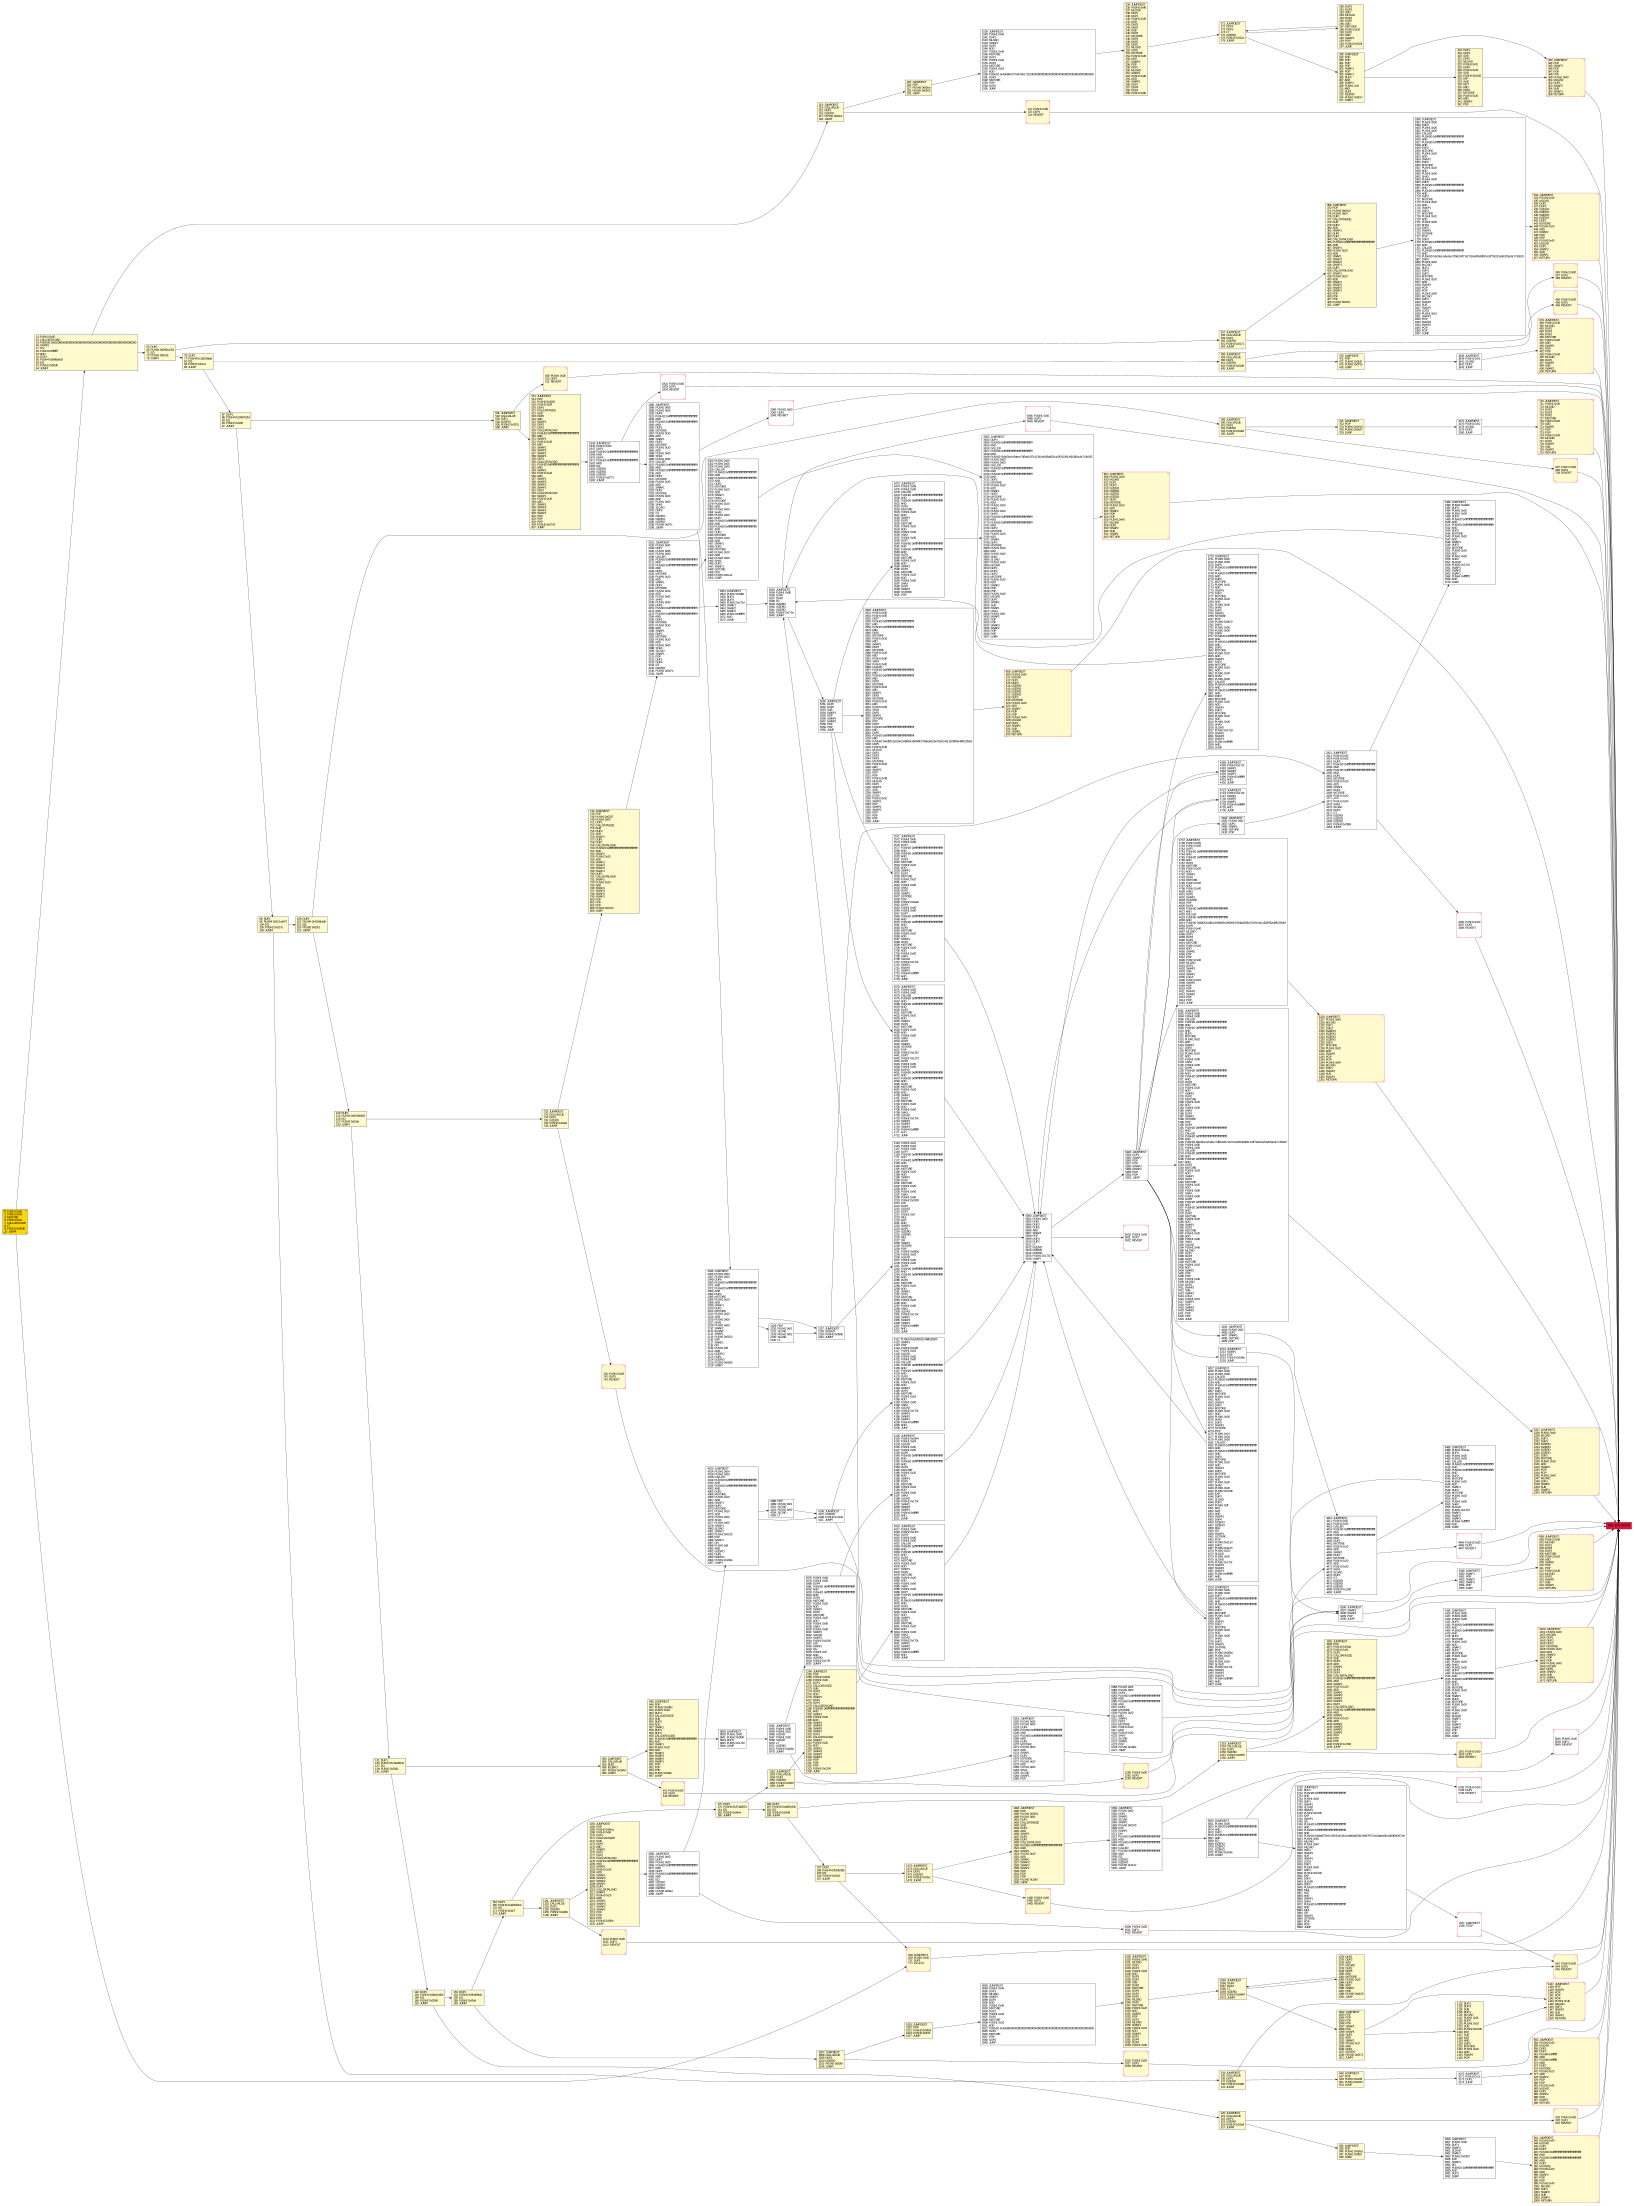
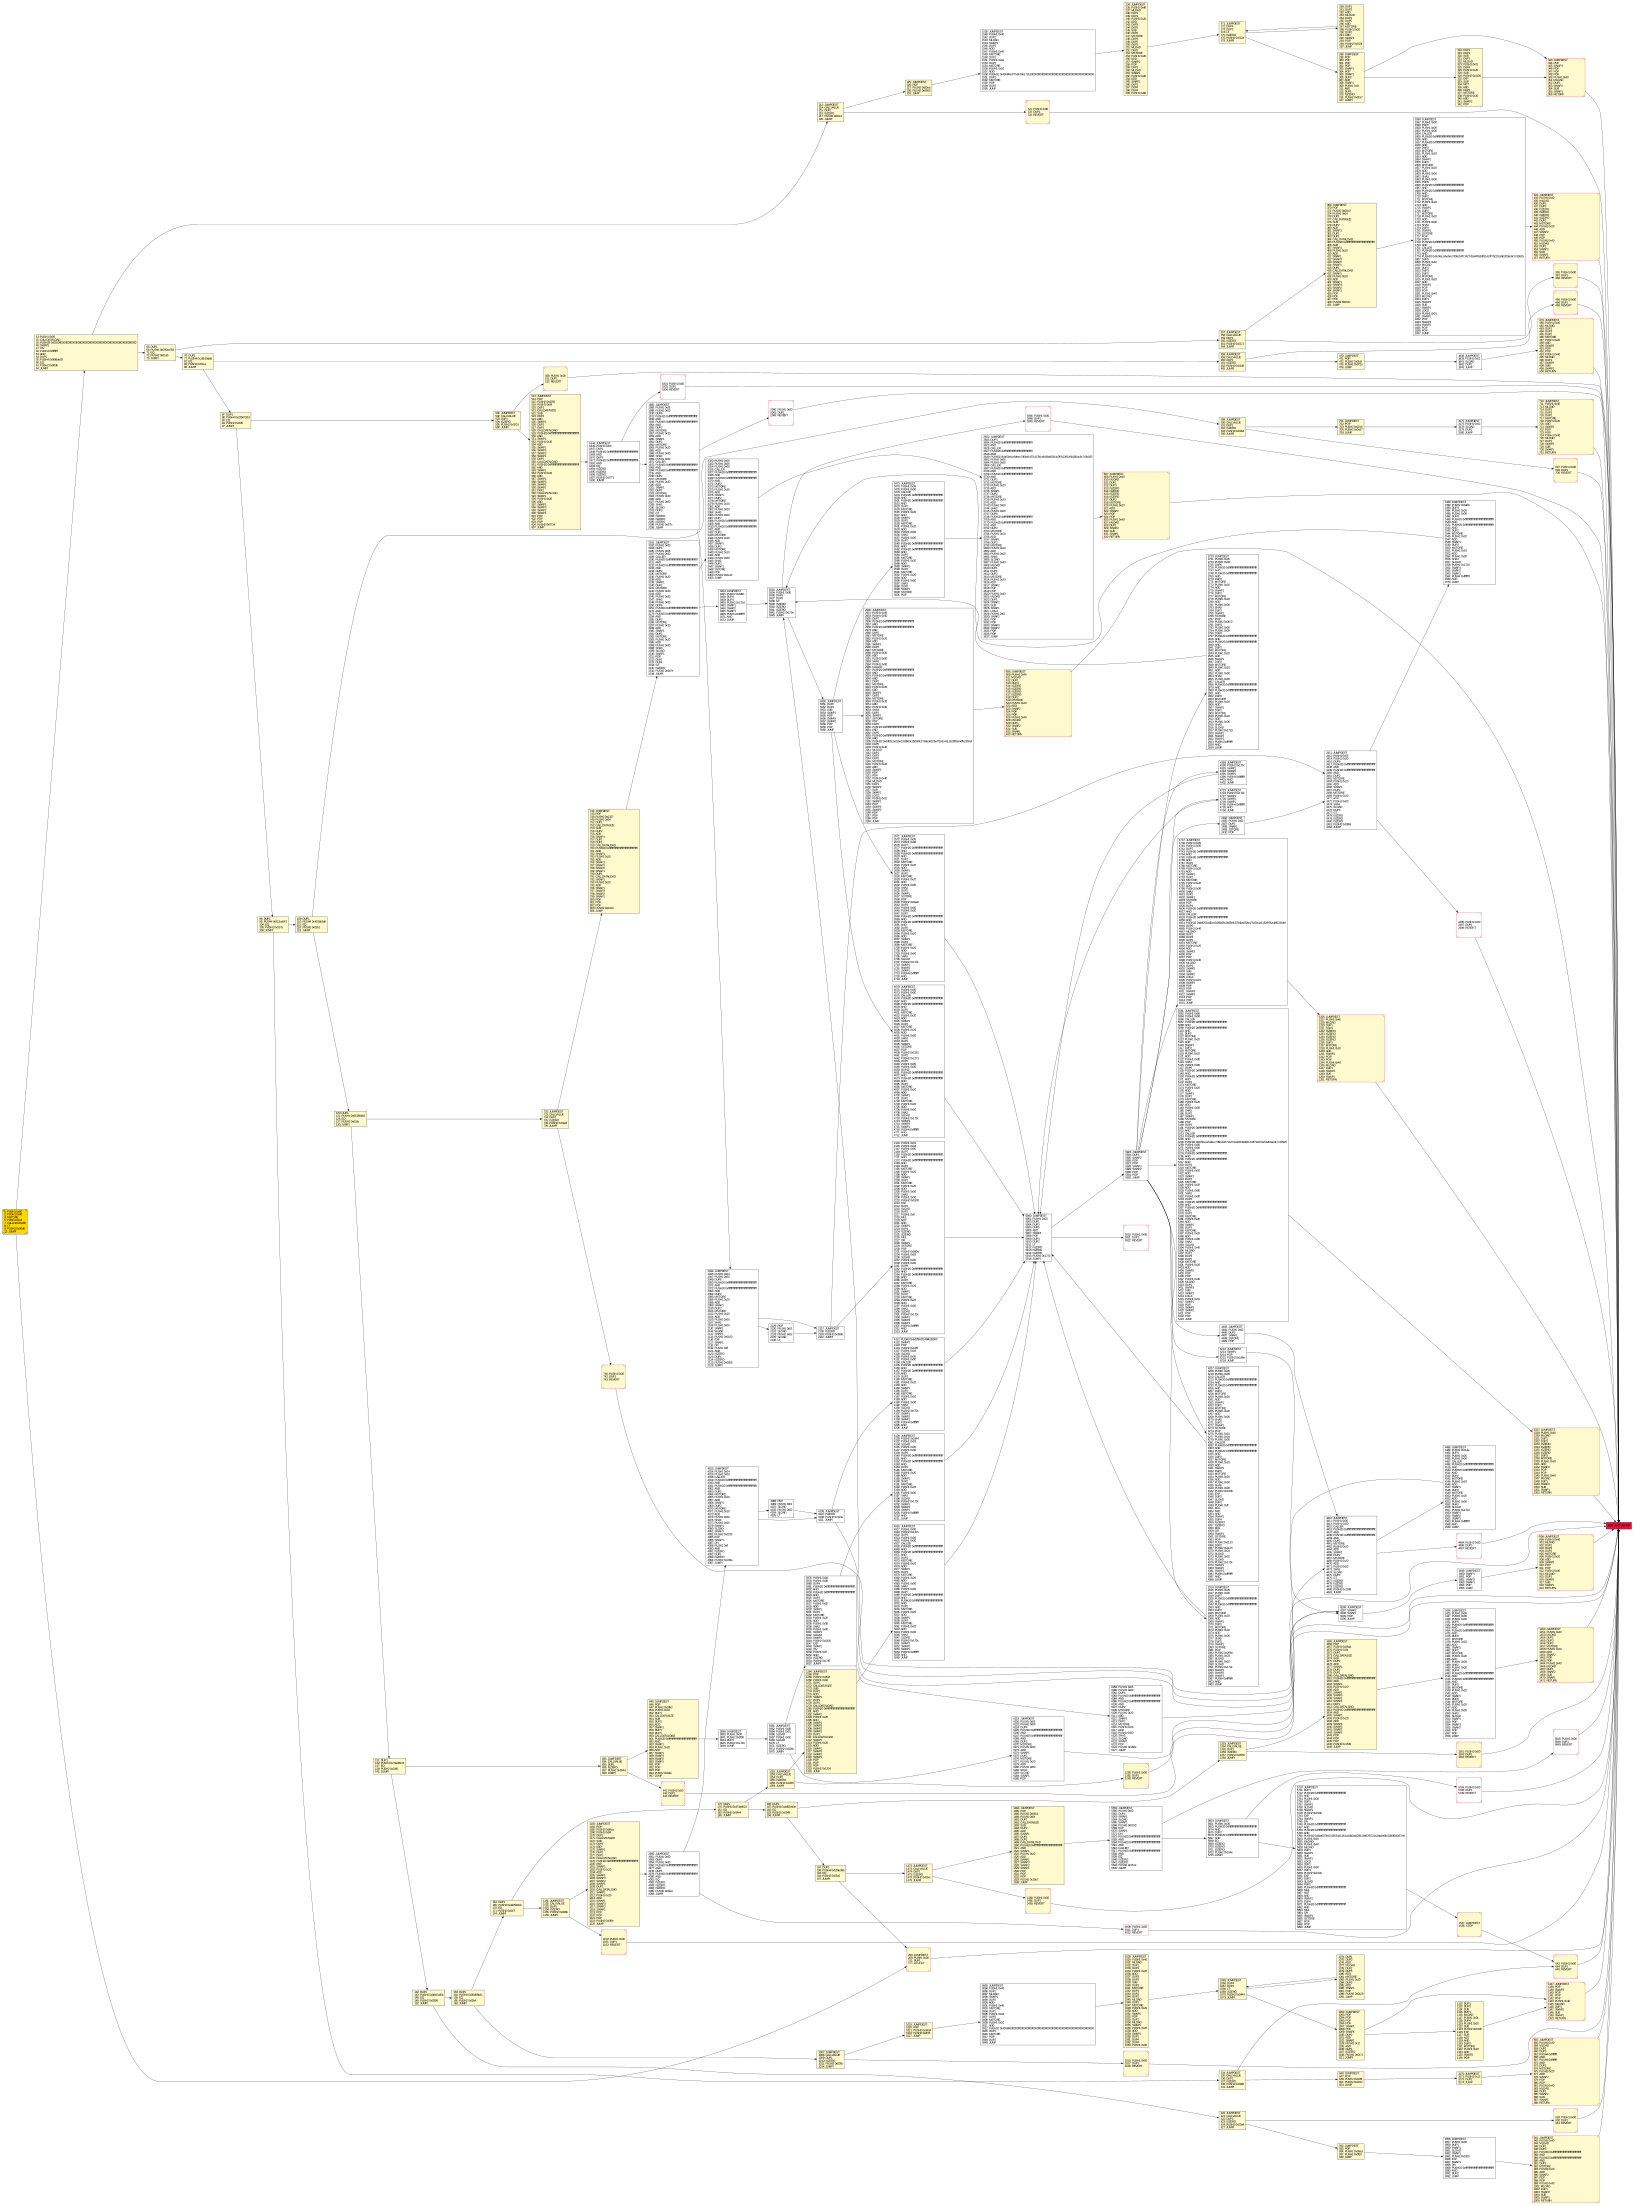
(1469, 1925) -> (1469, 1925)
(1469, 2078) -> (1469, 2078)
